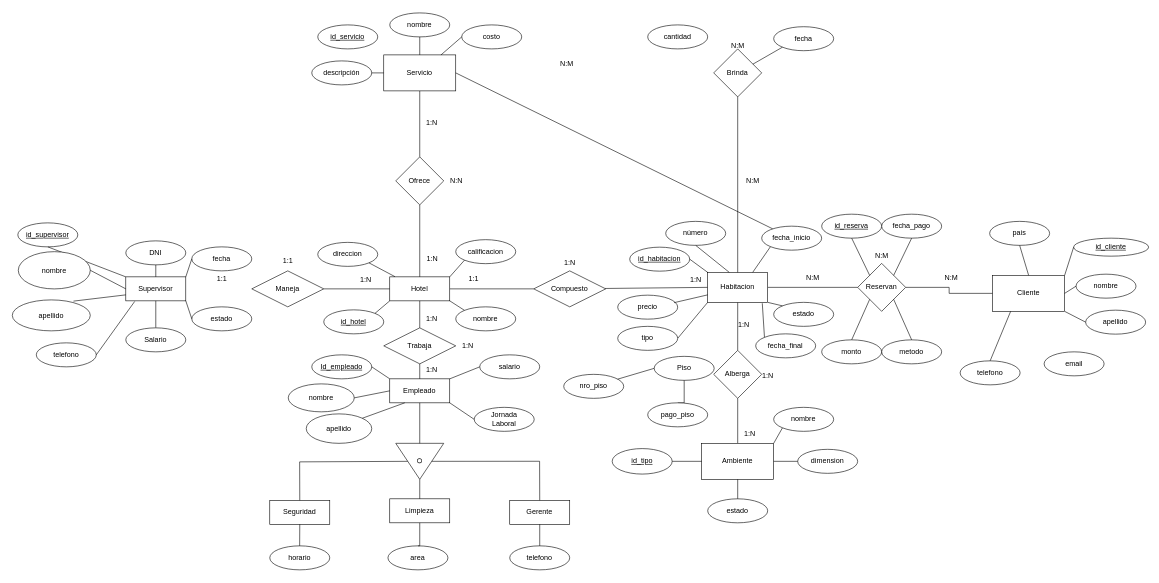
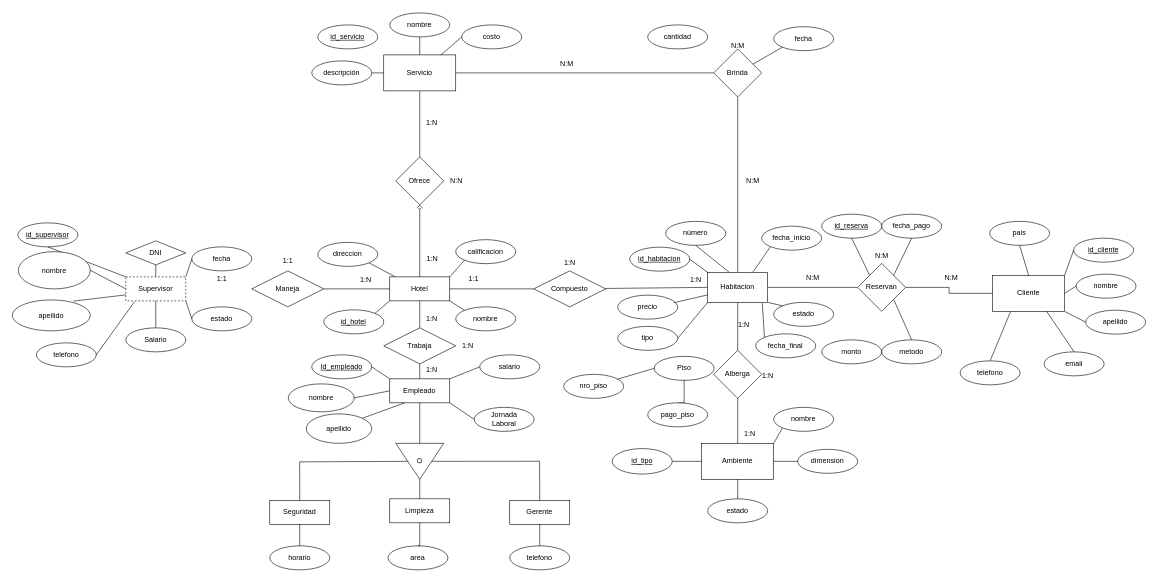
(614, 150) -> (585, 73)
(420, 208) -> (420, 210)
(1111, 247) -> (1104, 250)
(156, 253) -> (156, 253)
(156, 289) -> (156, 289)
(861, 319) -> none
none -> (1061, 331)
